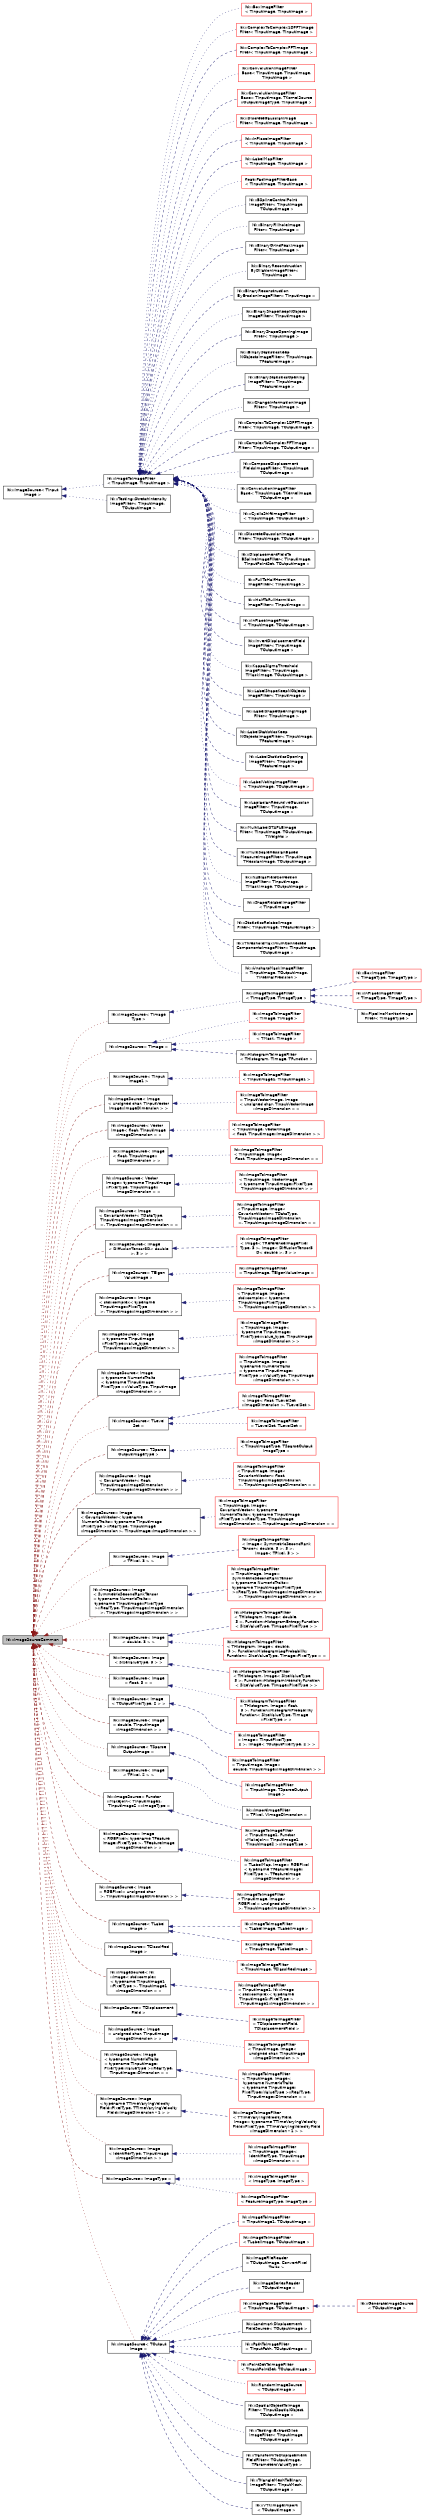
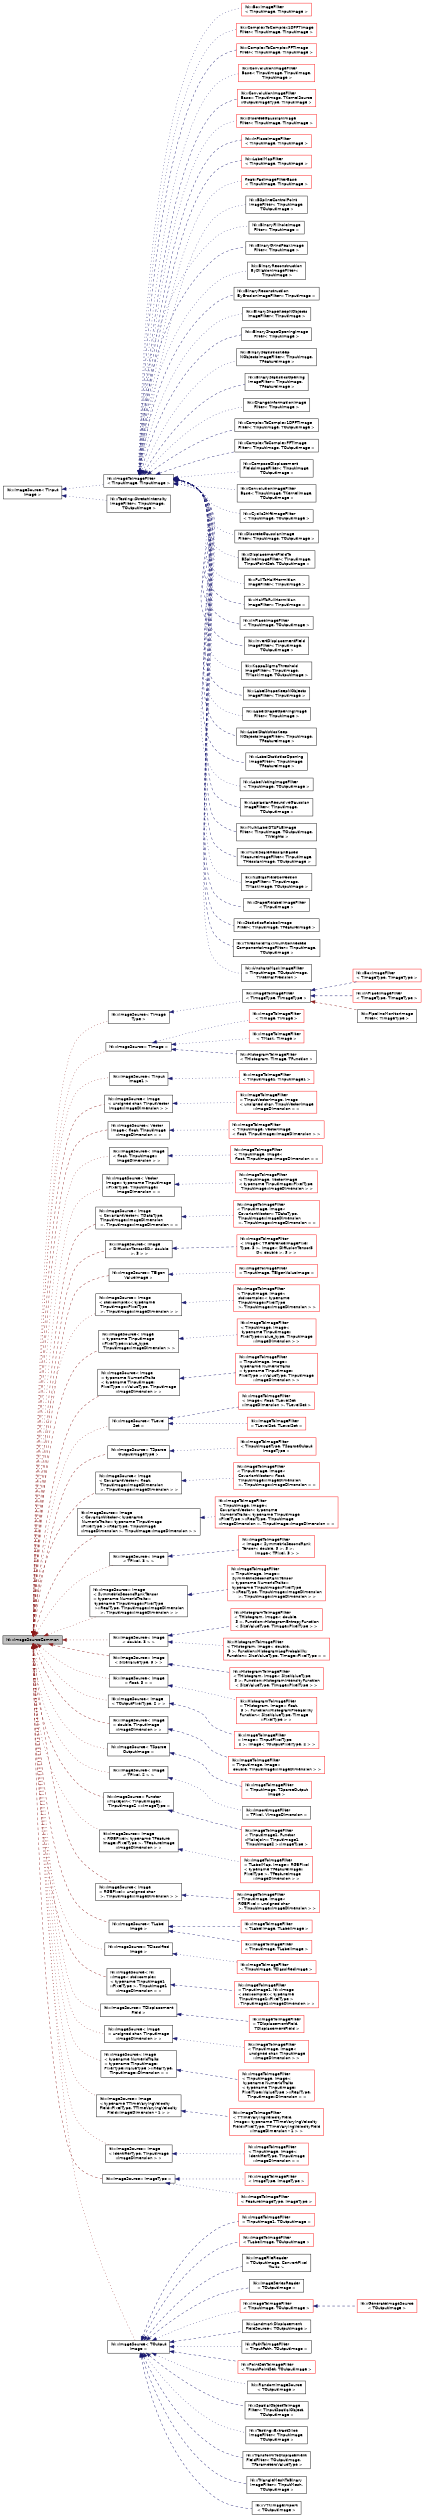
(207, 600) -> (207, 600)
(277, 784) -> (277, 784)
(336, 1006) -> (336, 1006)
(277, 2387) -> (277, 2387)
